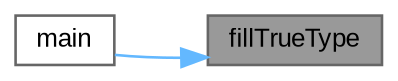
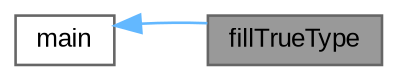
(148, 57) -> (174, 23)
